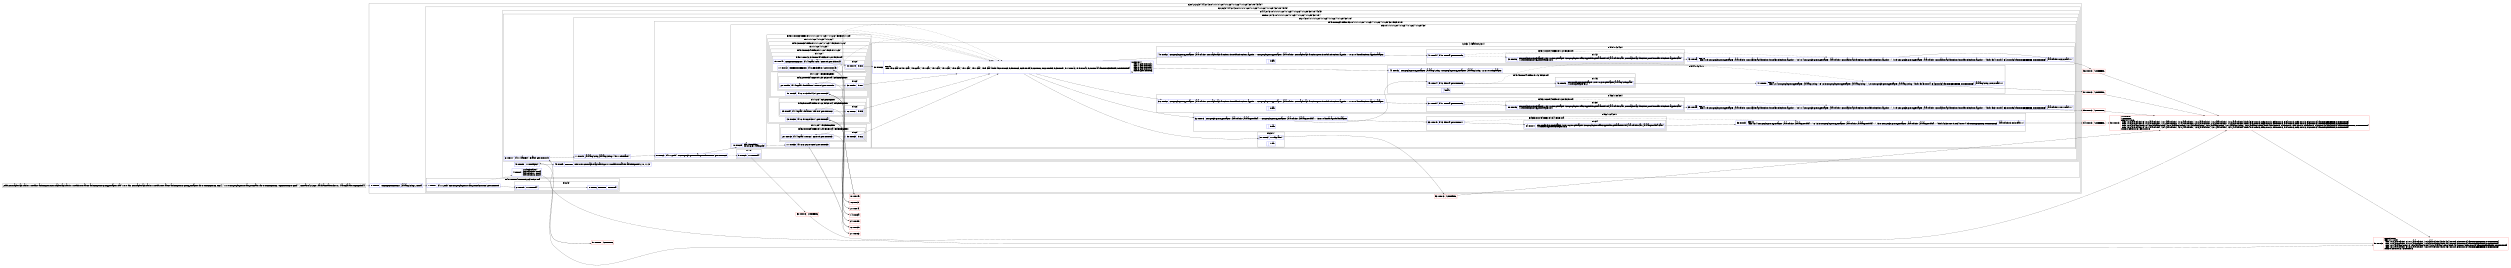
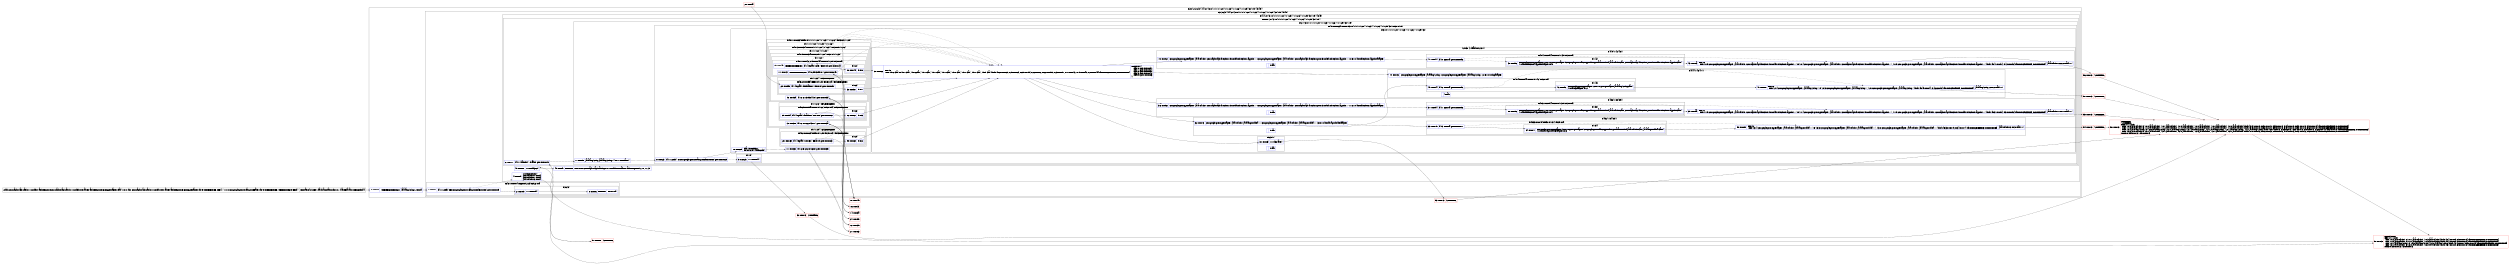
(843, 149) -> (845, 145)
